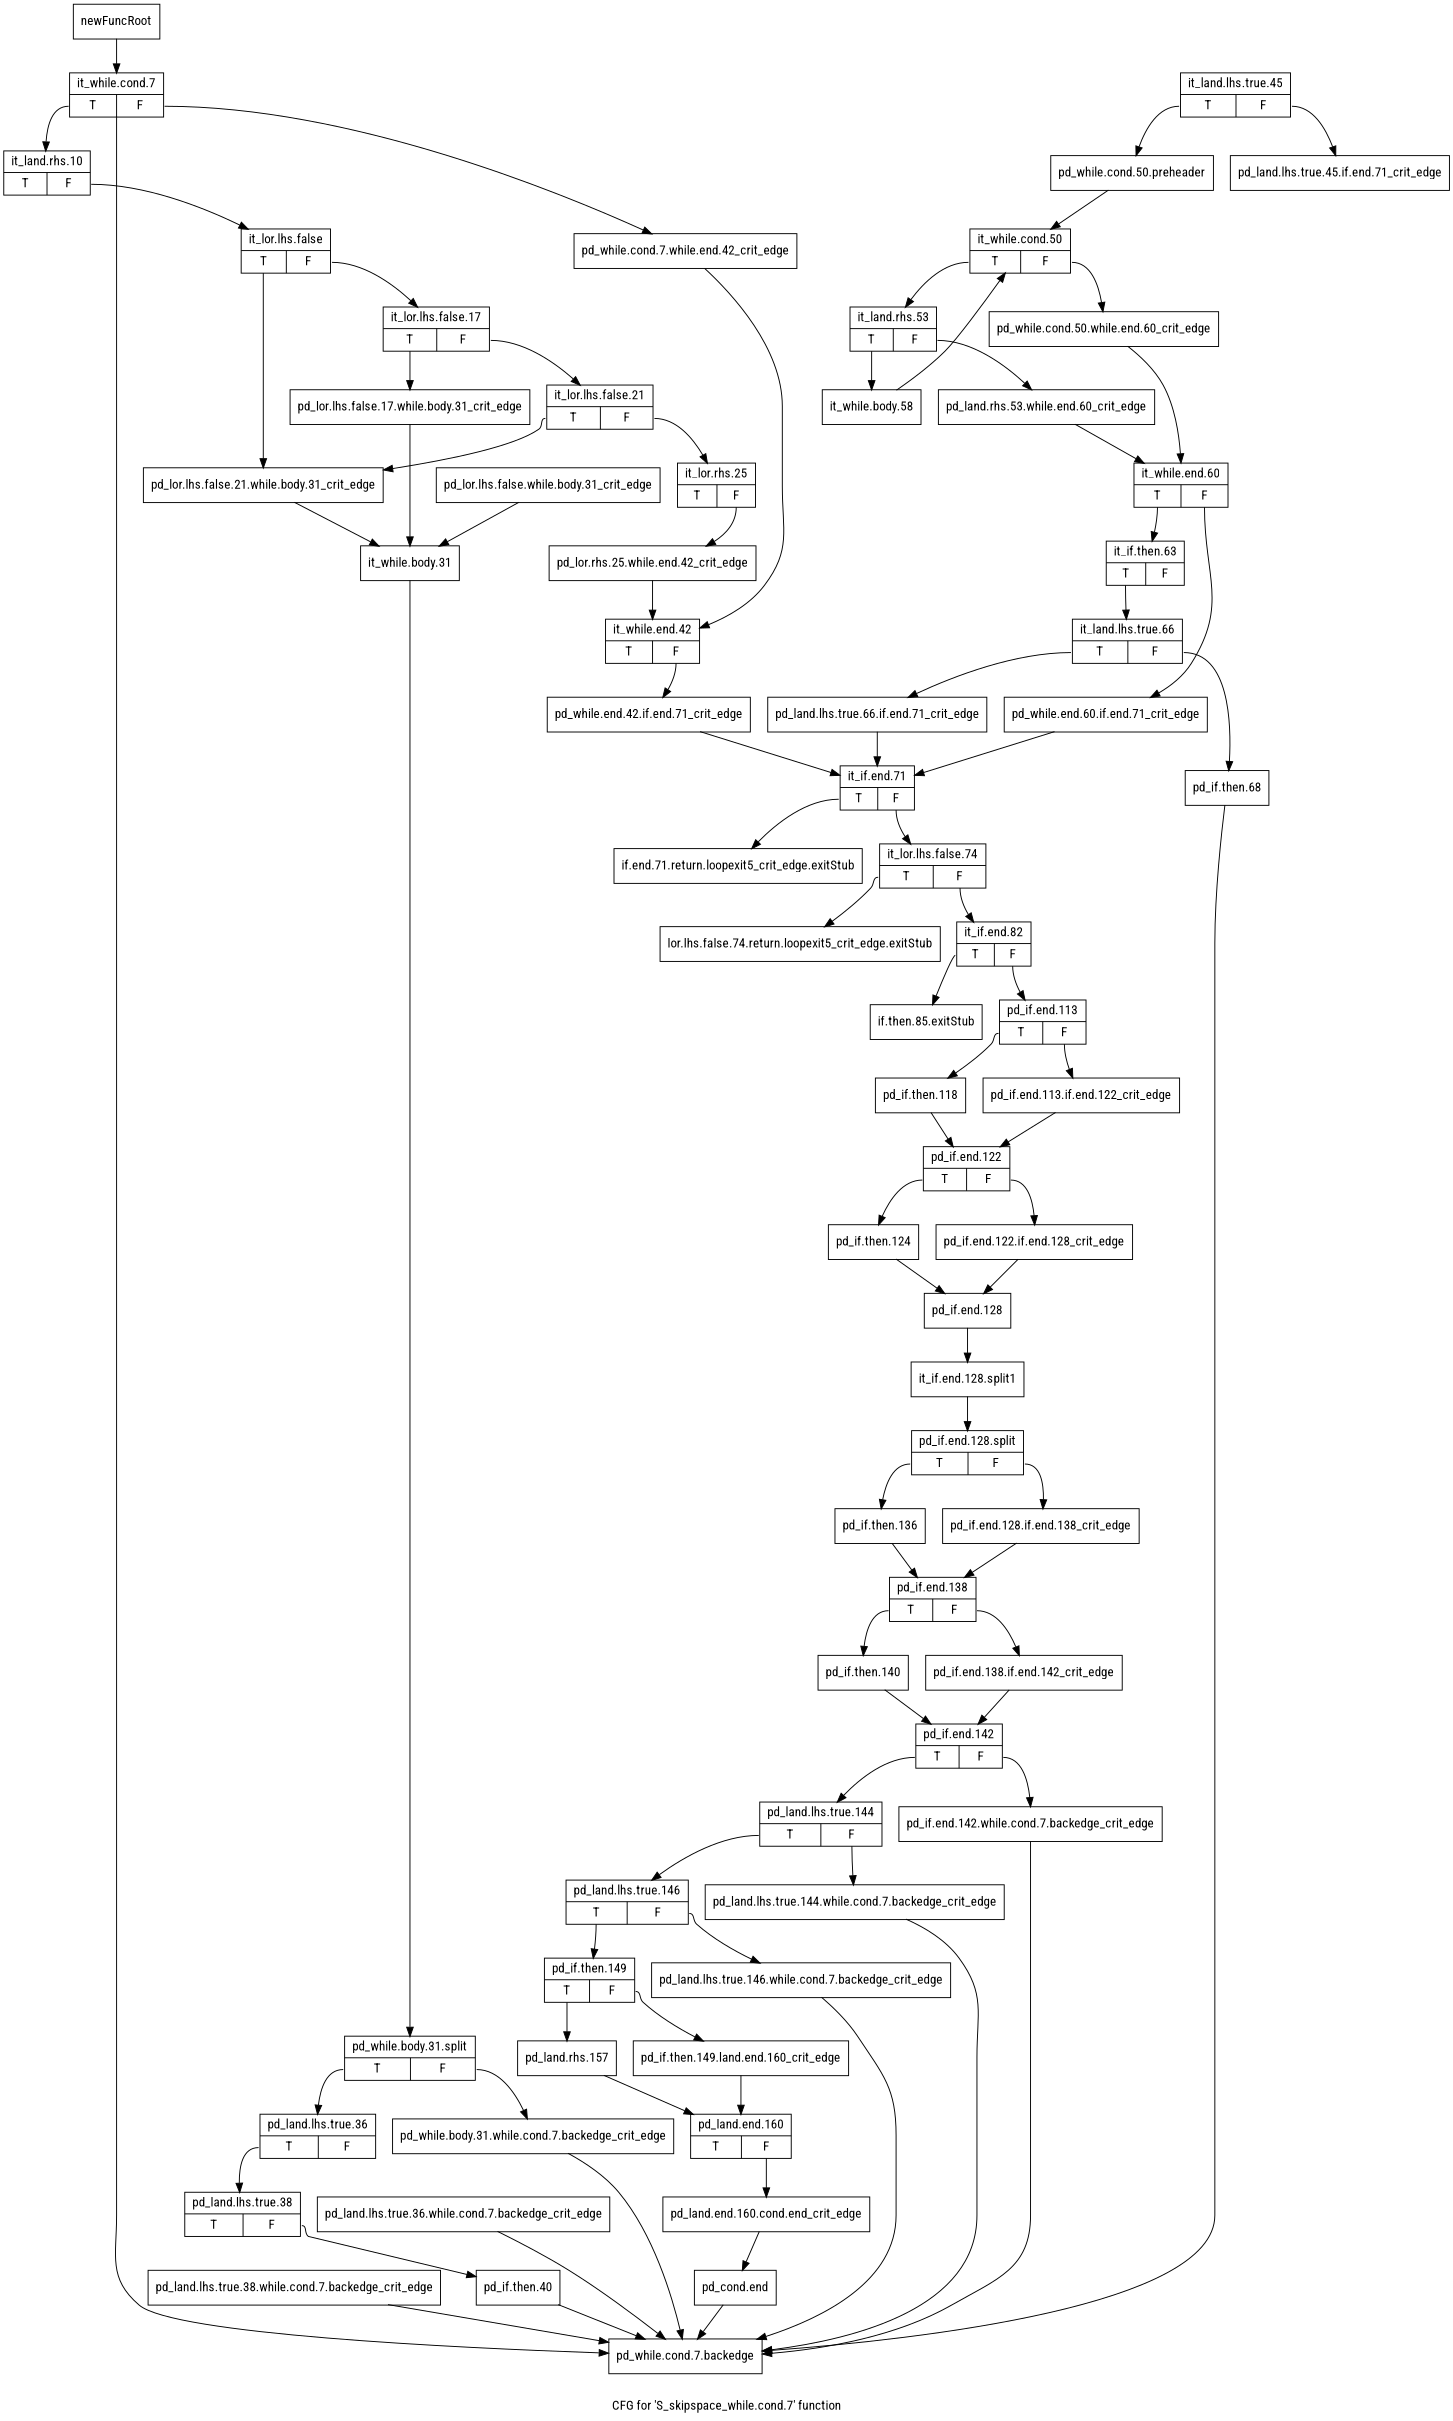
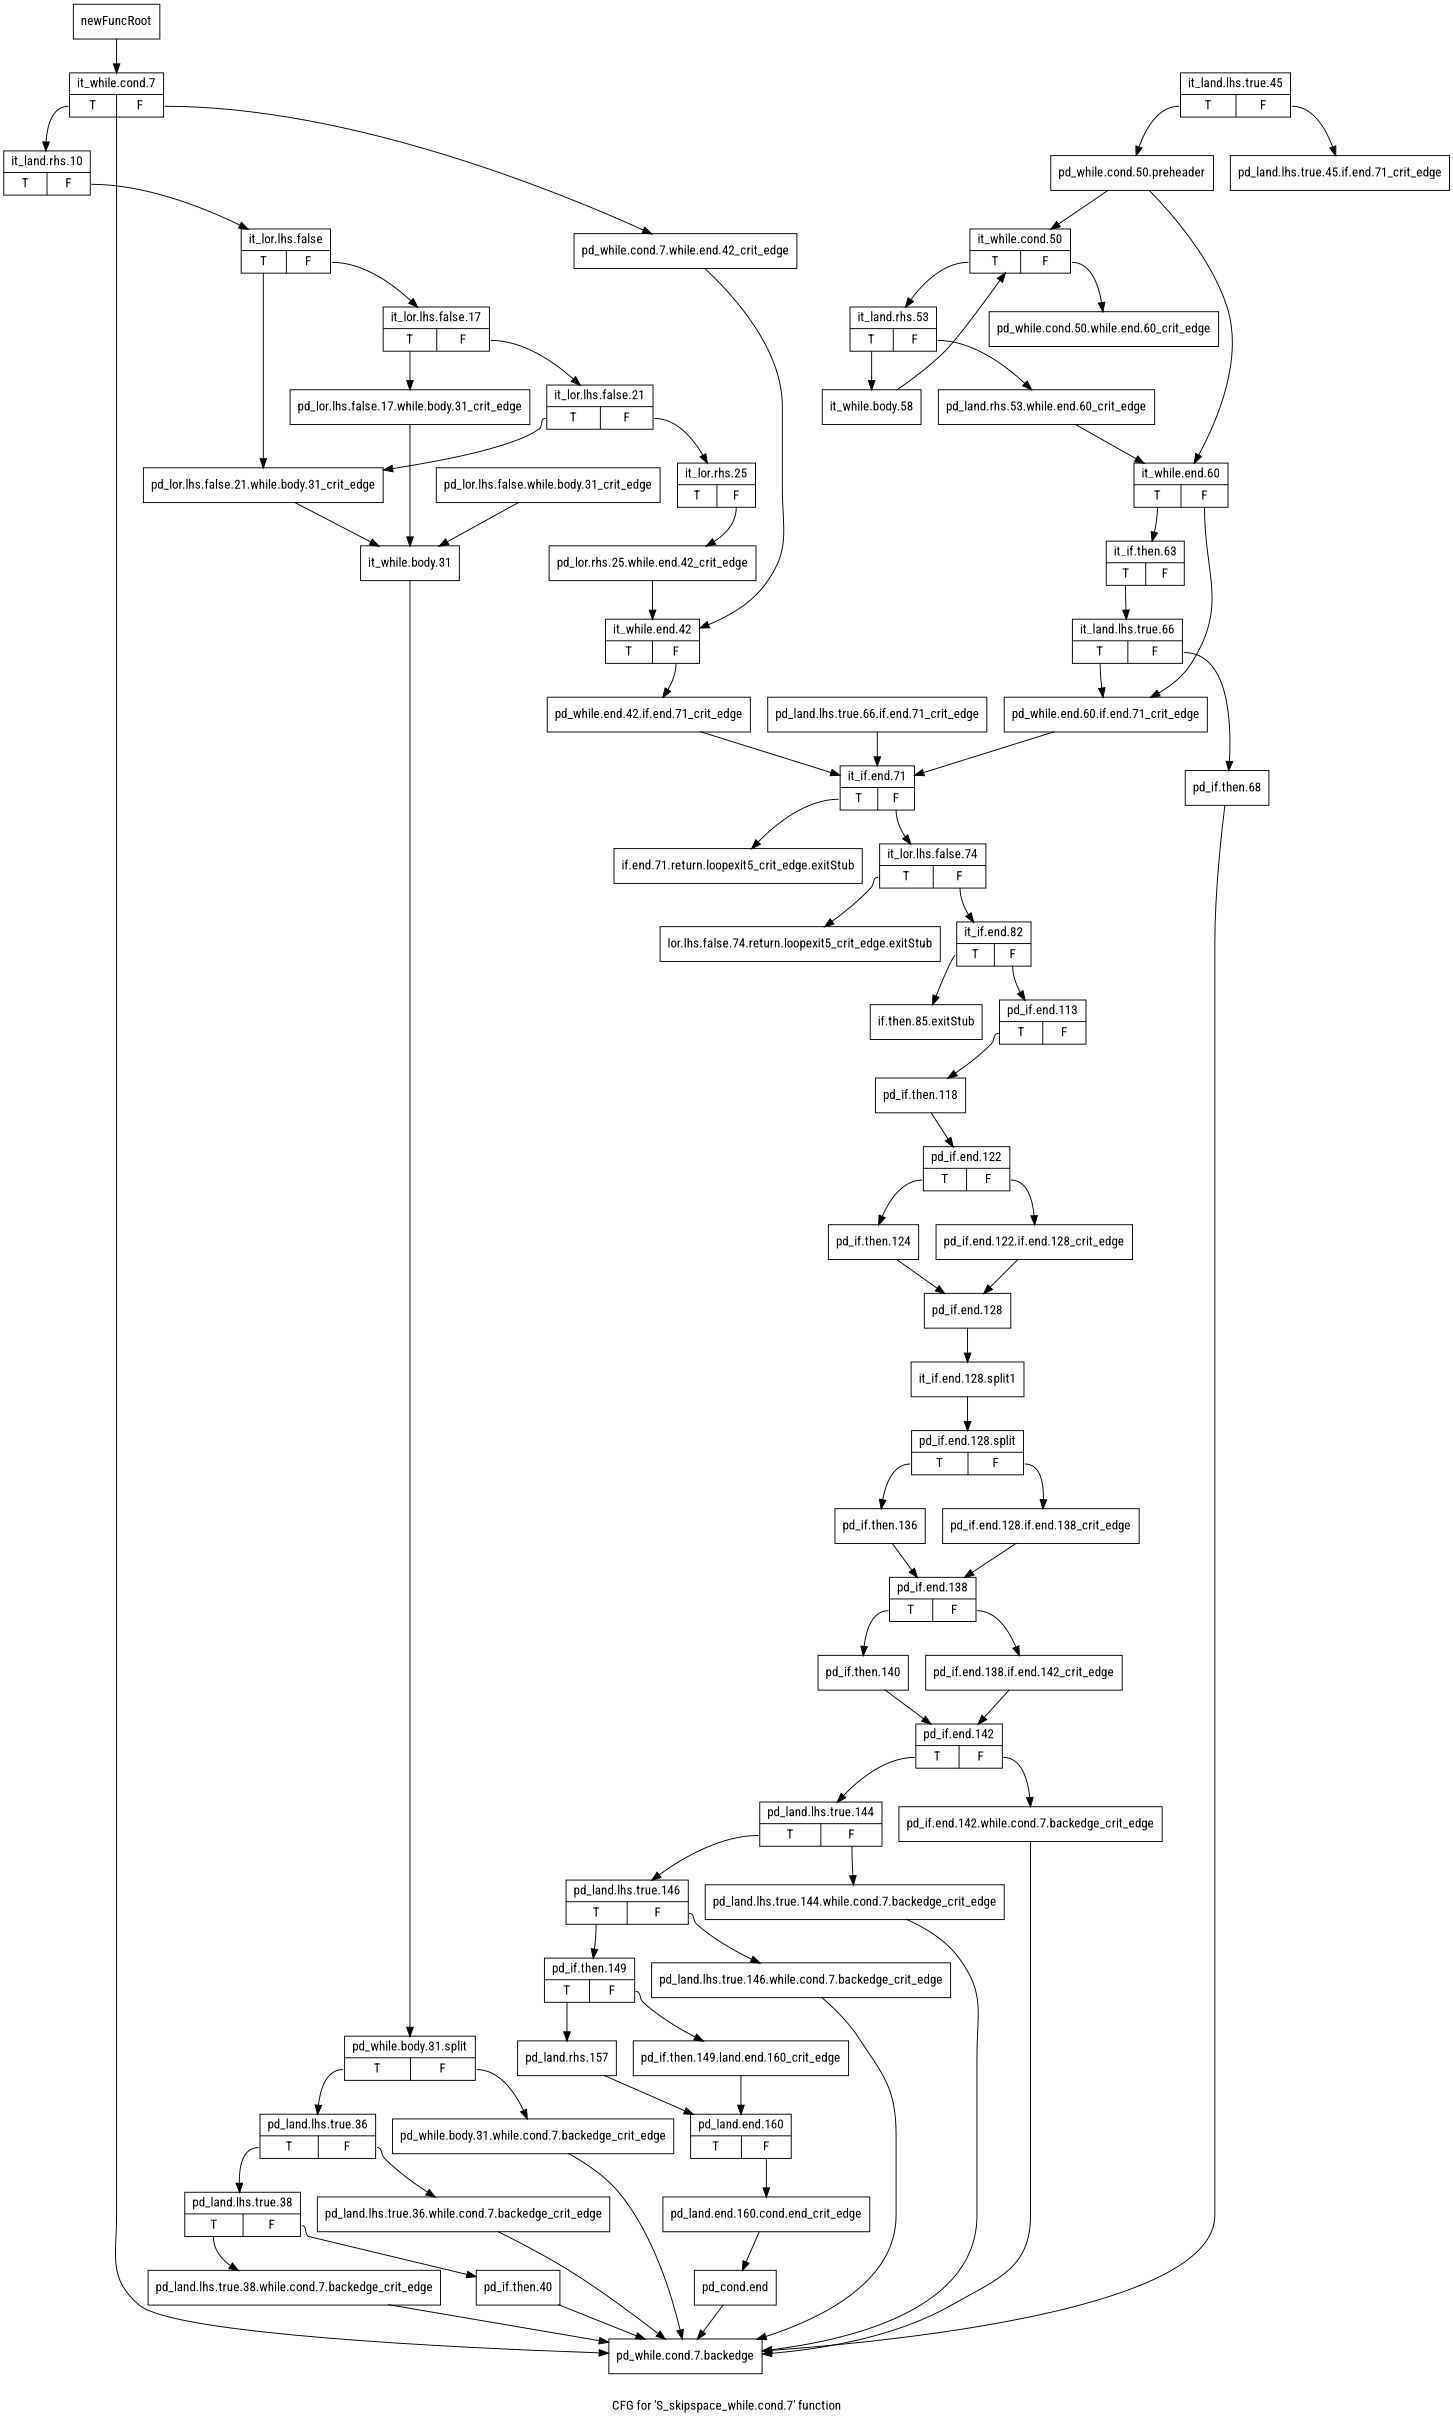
(1167, 393) -> (1228, 313)
(992, 665) -> (1101, 676)
(1081, 1095) -> none
none -> (400, 2172)
none -> (218, 2253)
